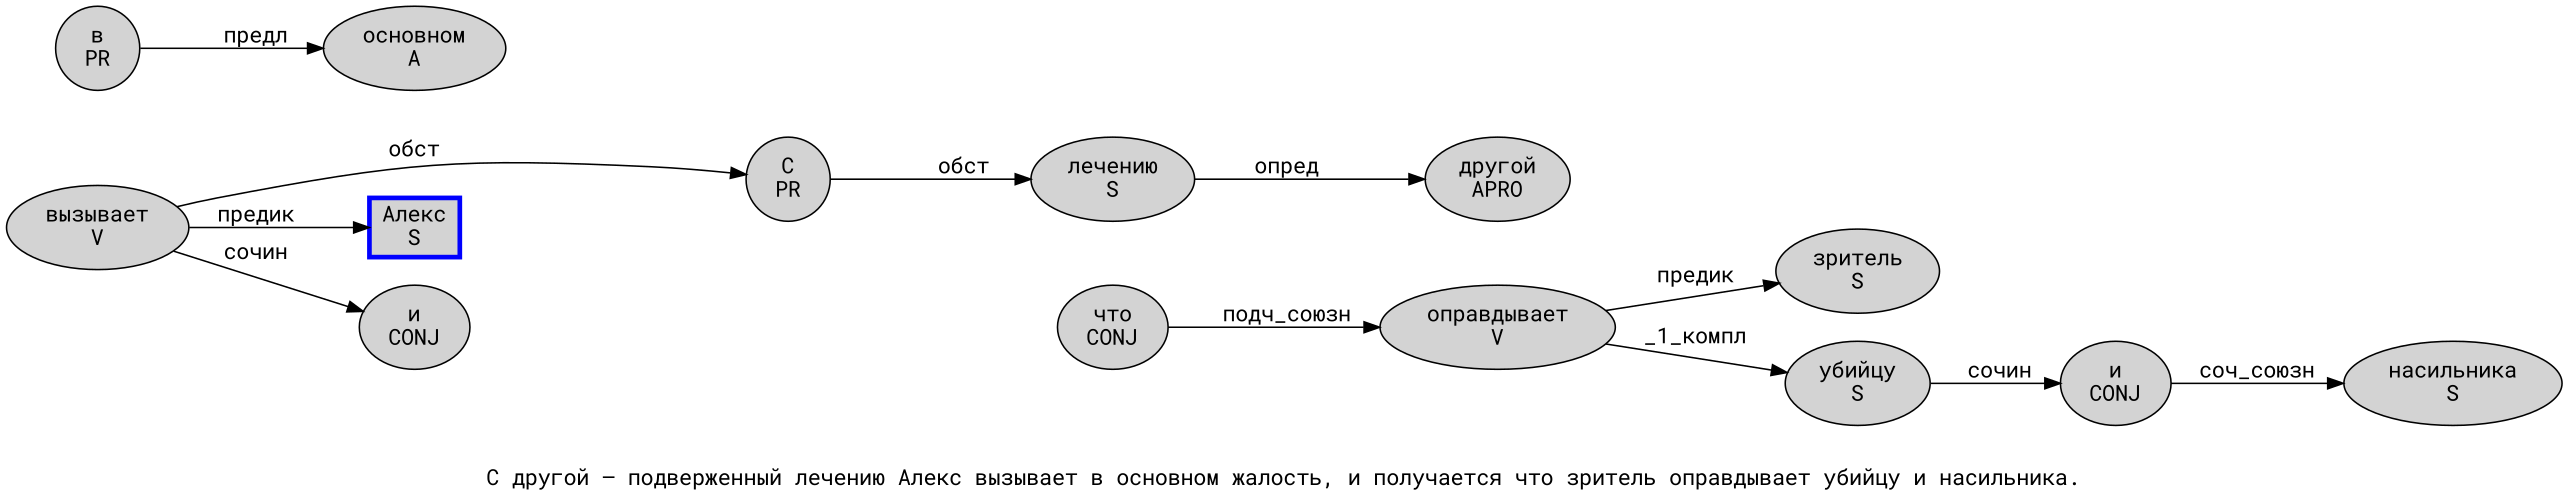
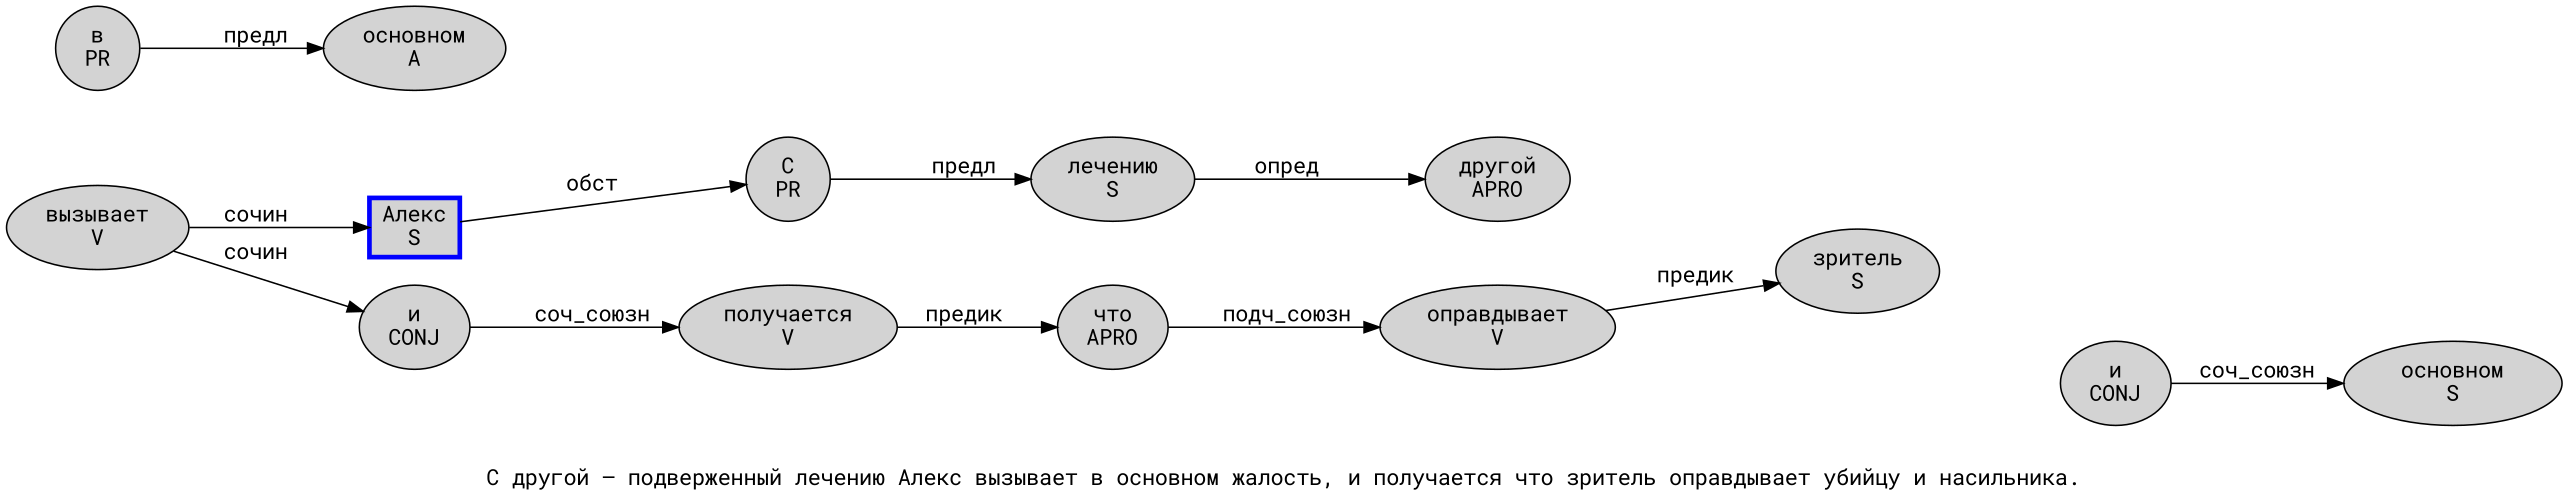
(452, 164) -> (595, 204)
(964, 168) -> (964, 168)
(256, 216) -> (256, 216)
none -> (788, 327)
(1113, 327) -> (1113, 327)
(1858, 383) -> none
(2453, 383) -> (2453, 383)
